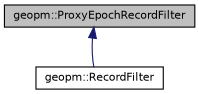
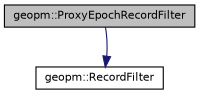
(92, 53) -> (107, 42)
